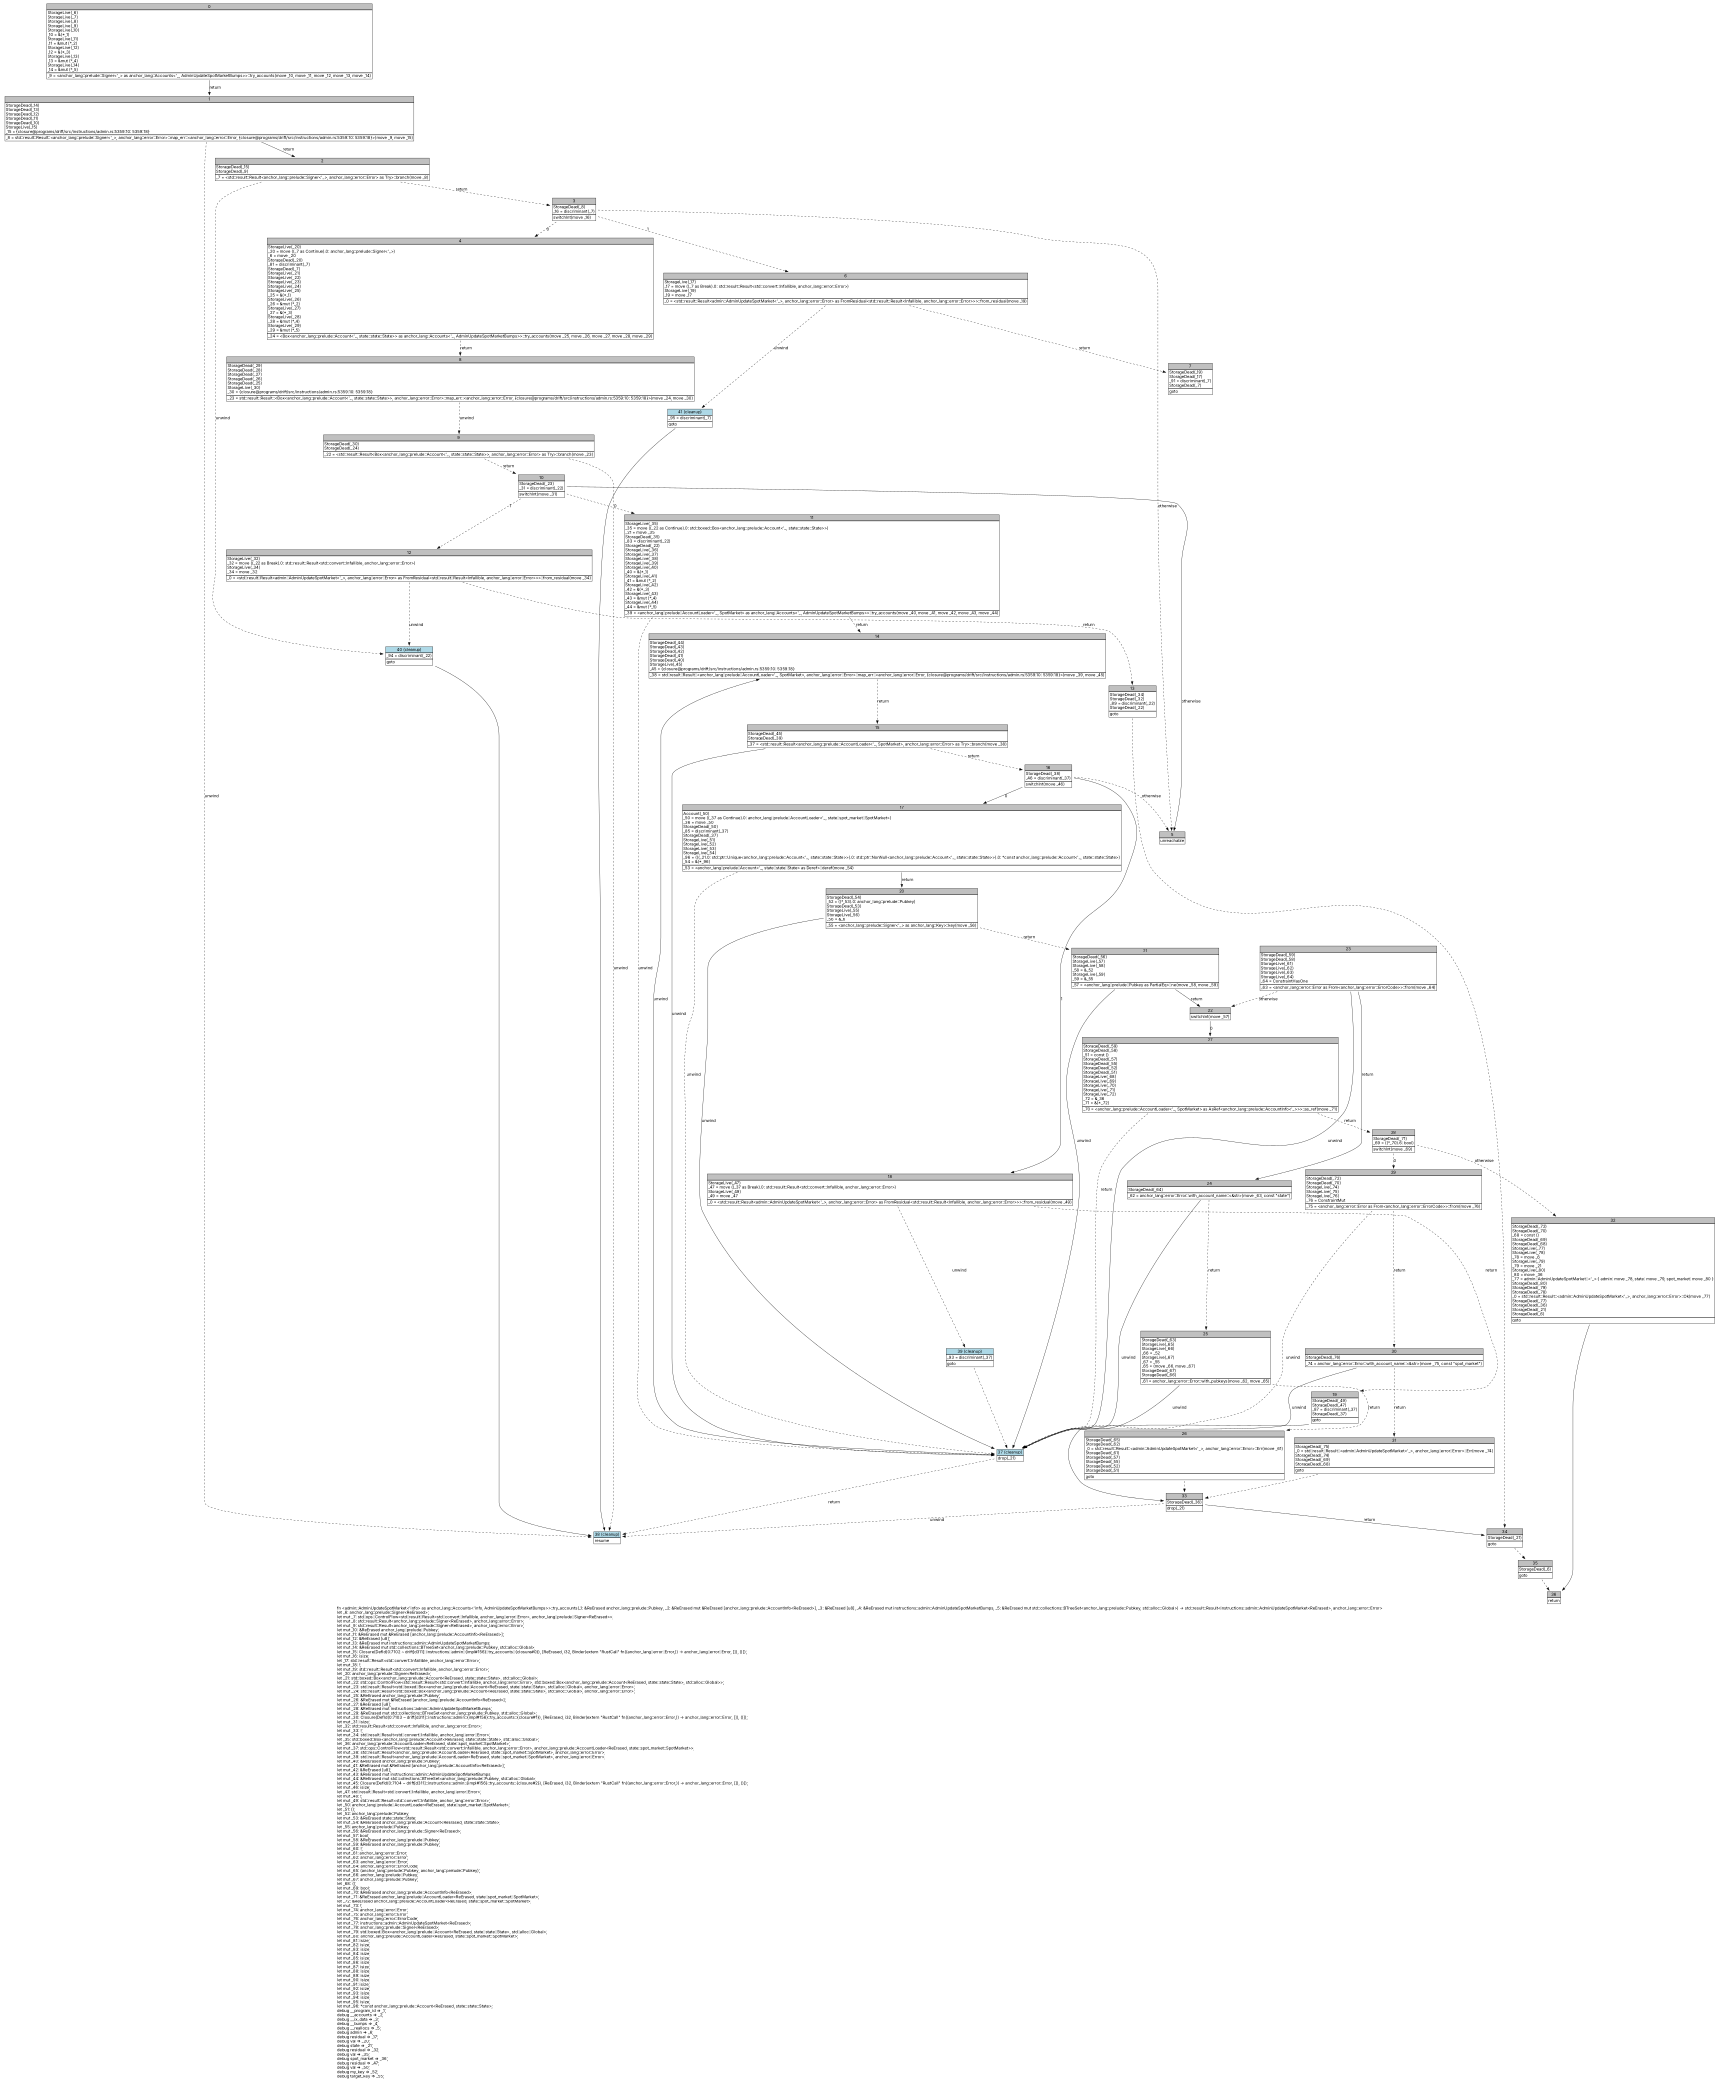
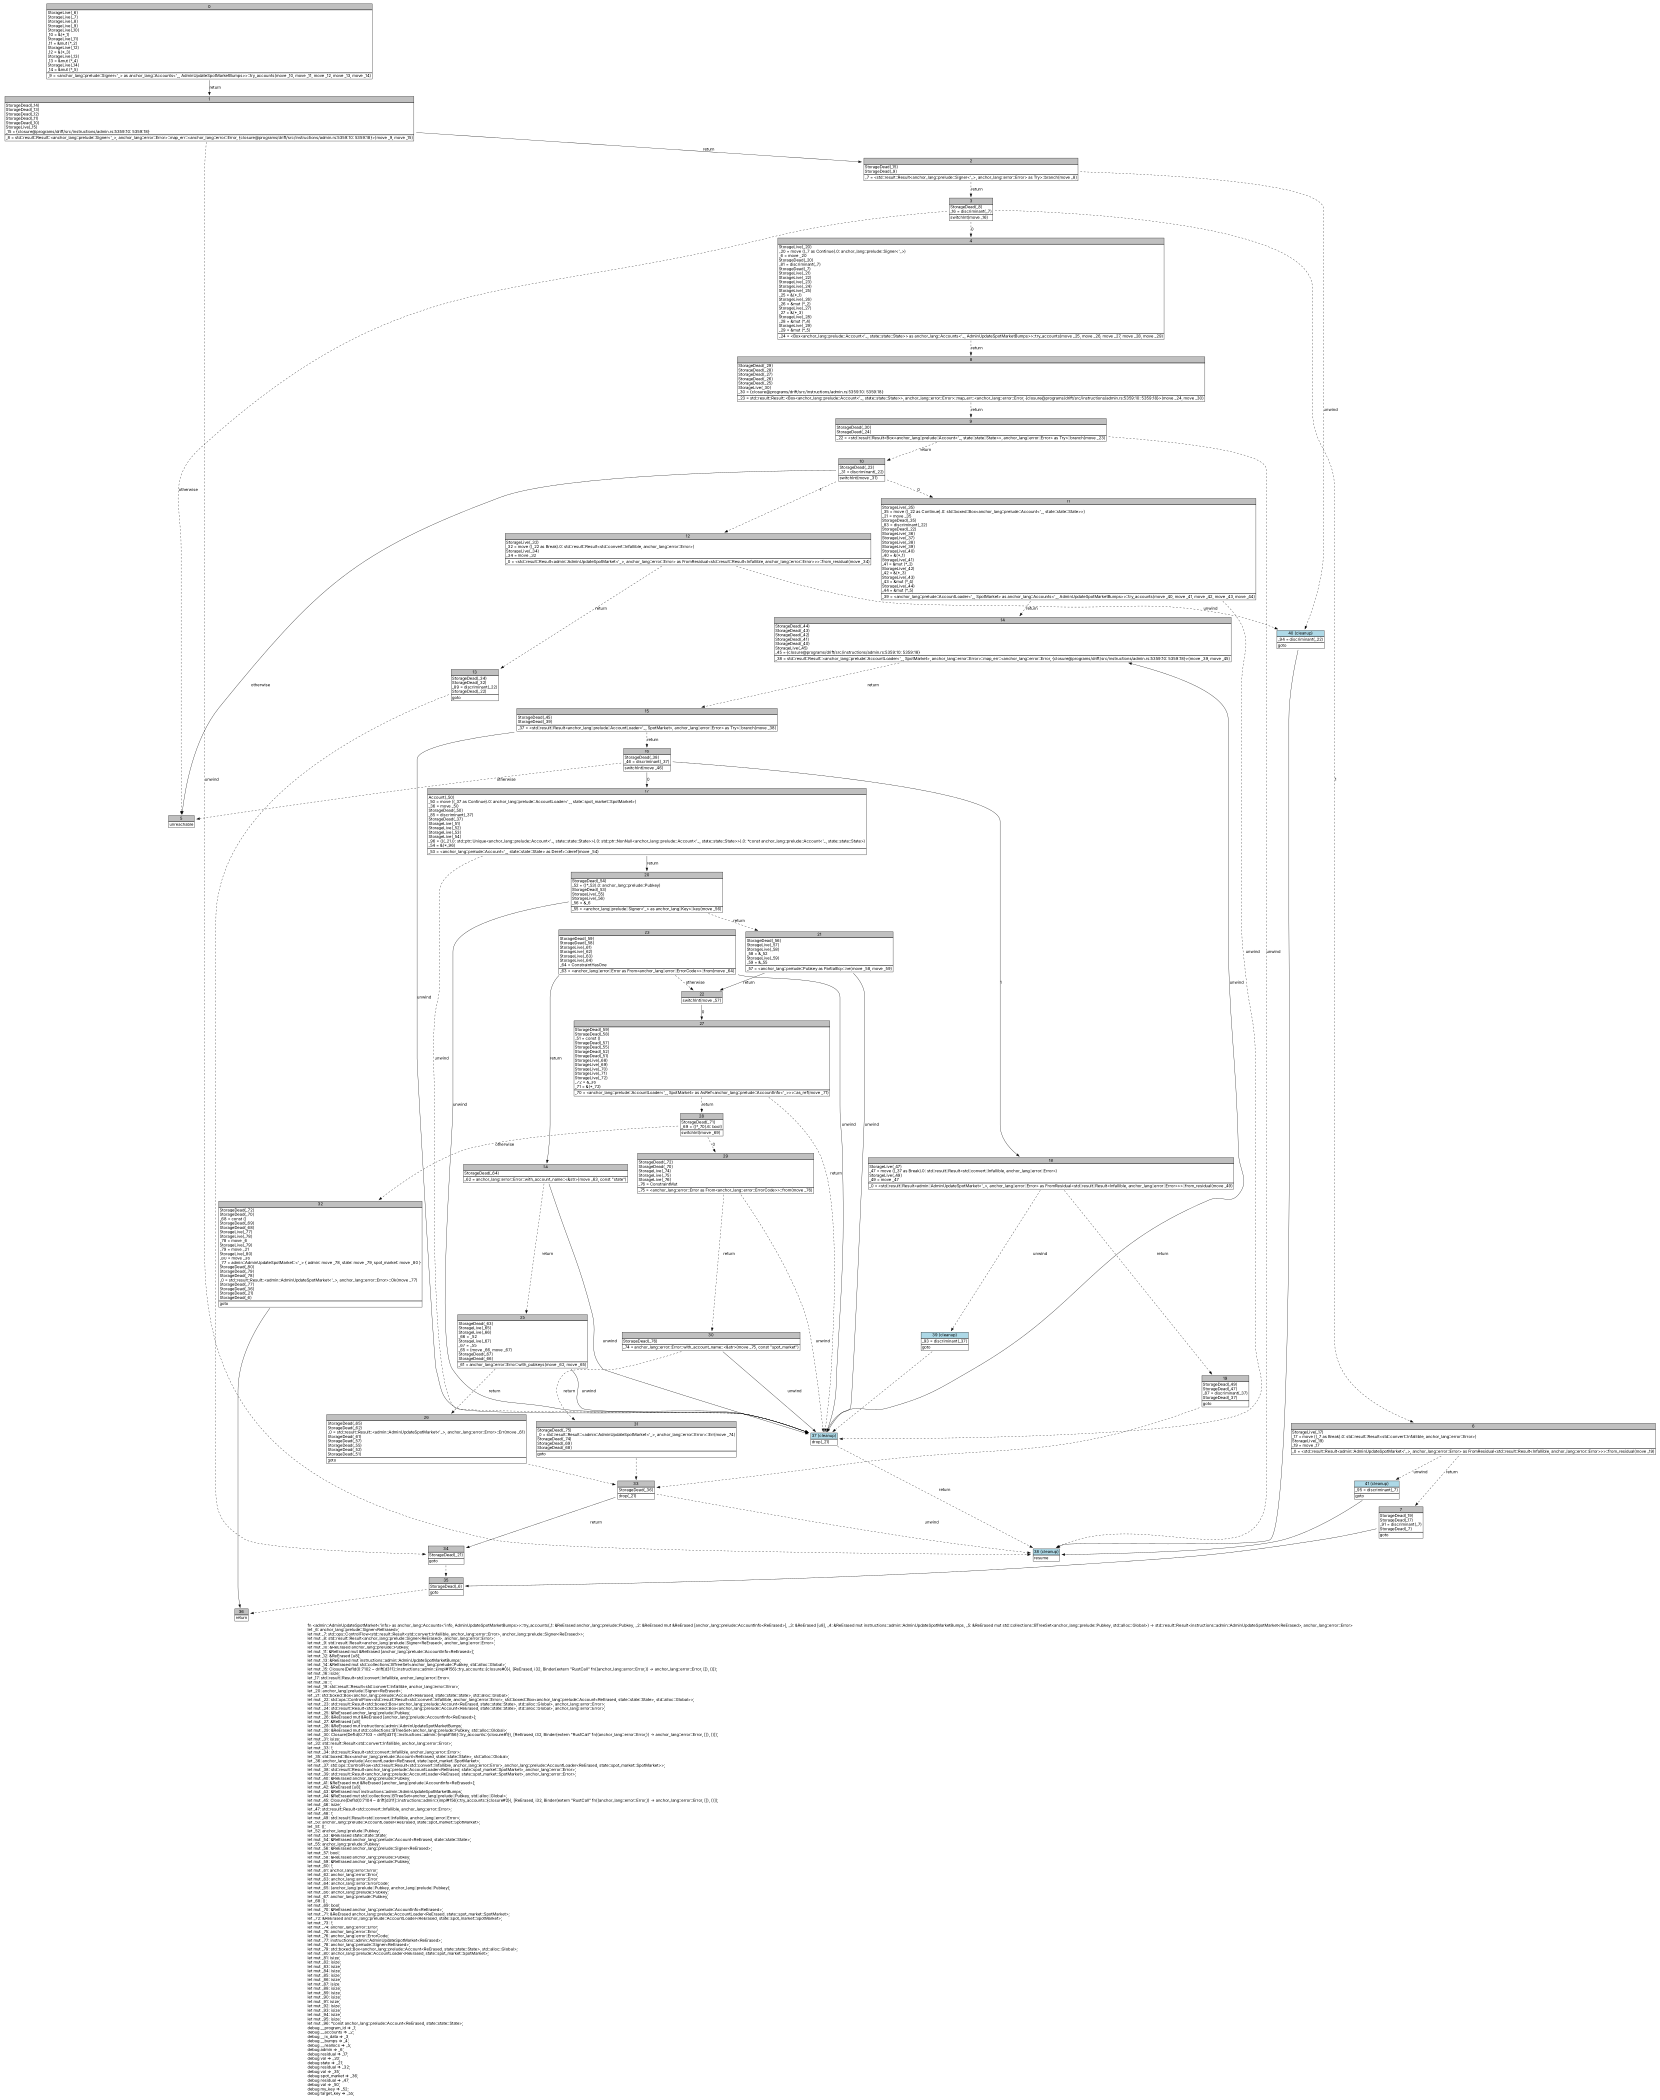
(467, 418) -> (977, 410)
(1133, 1425) -> (931, 1455)
none -> (924, 1573)
